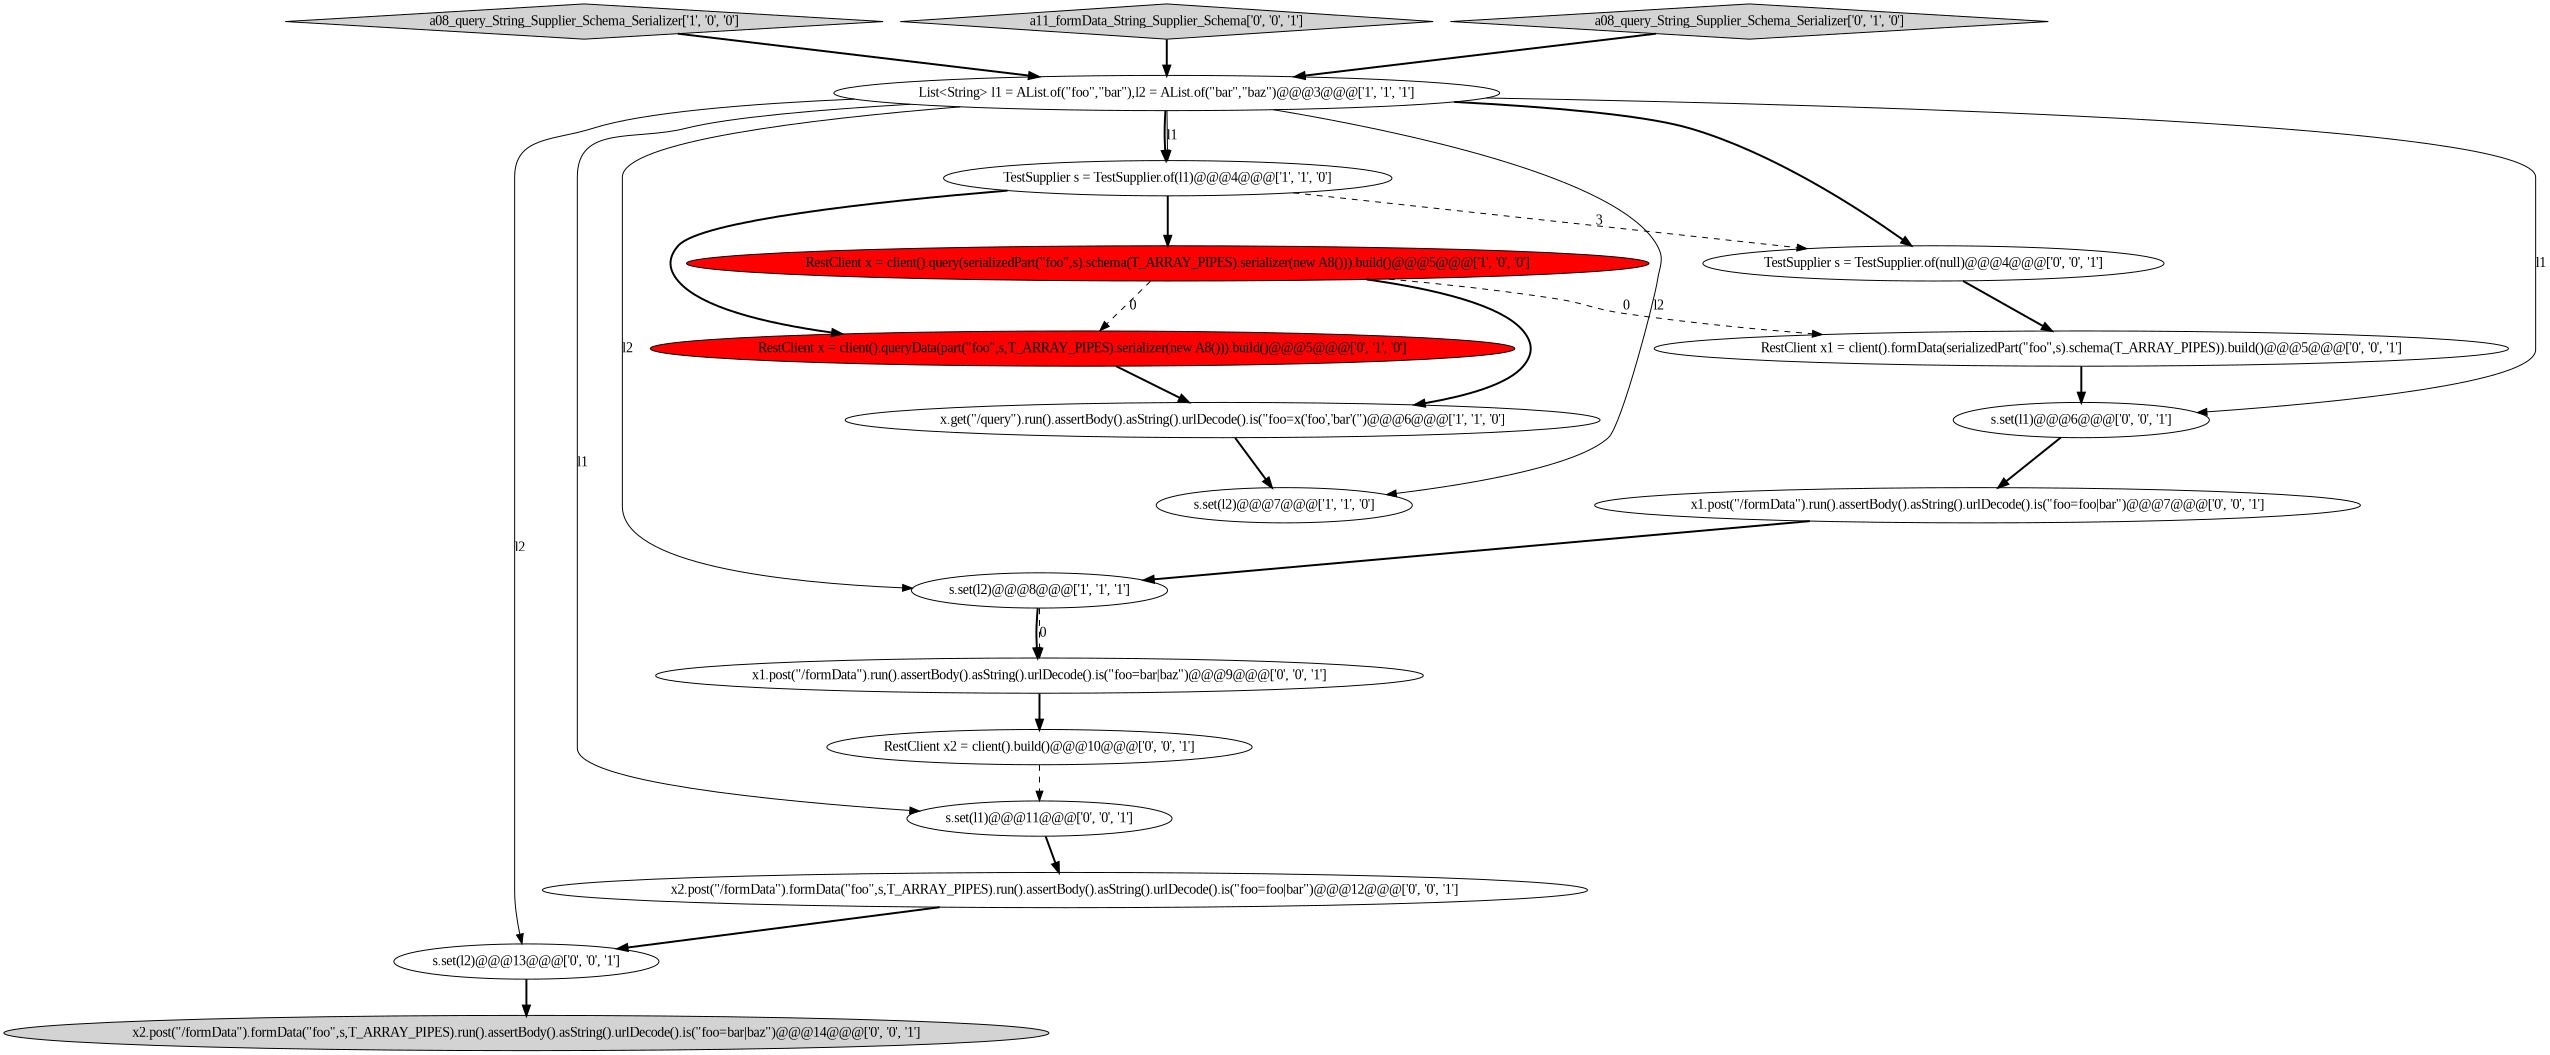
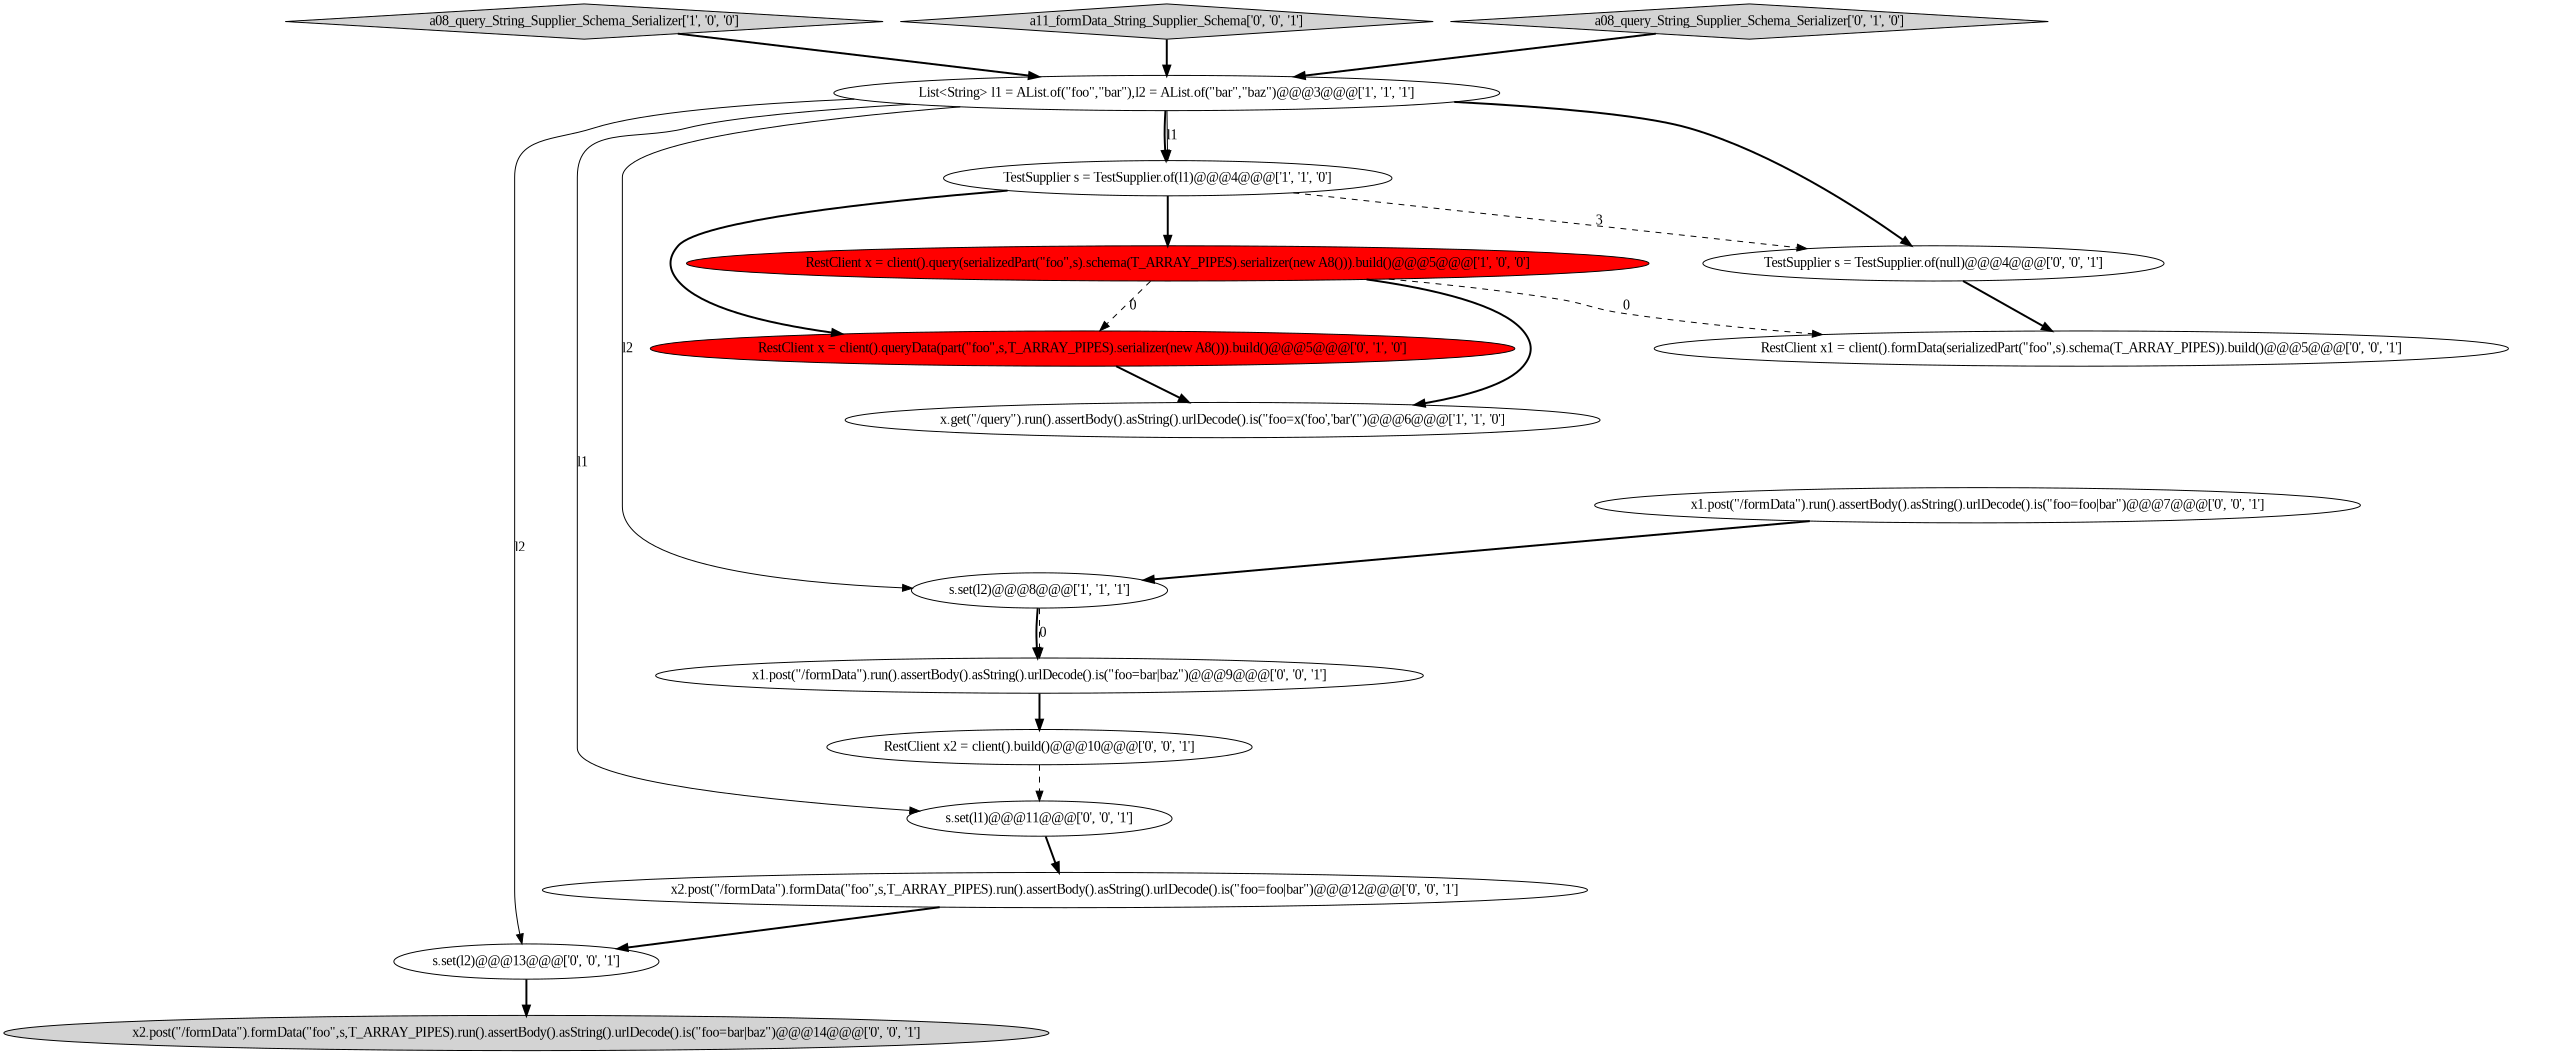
(2081, 420) -> none
(1284, 505) -> none
